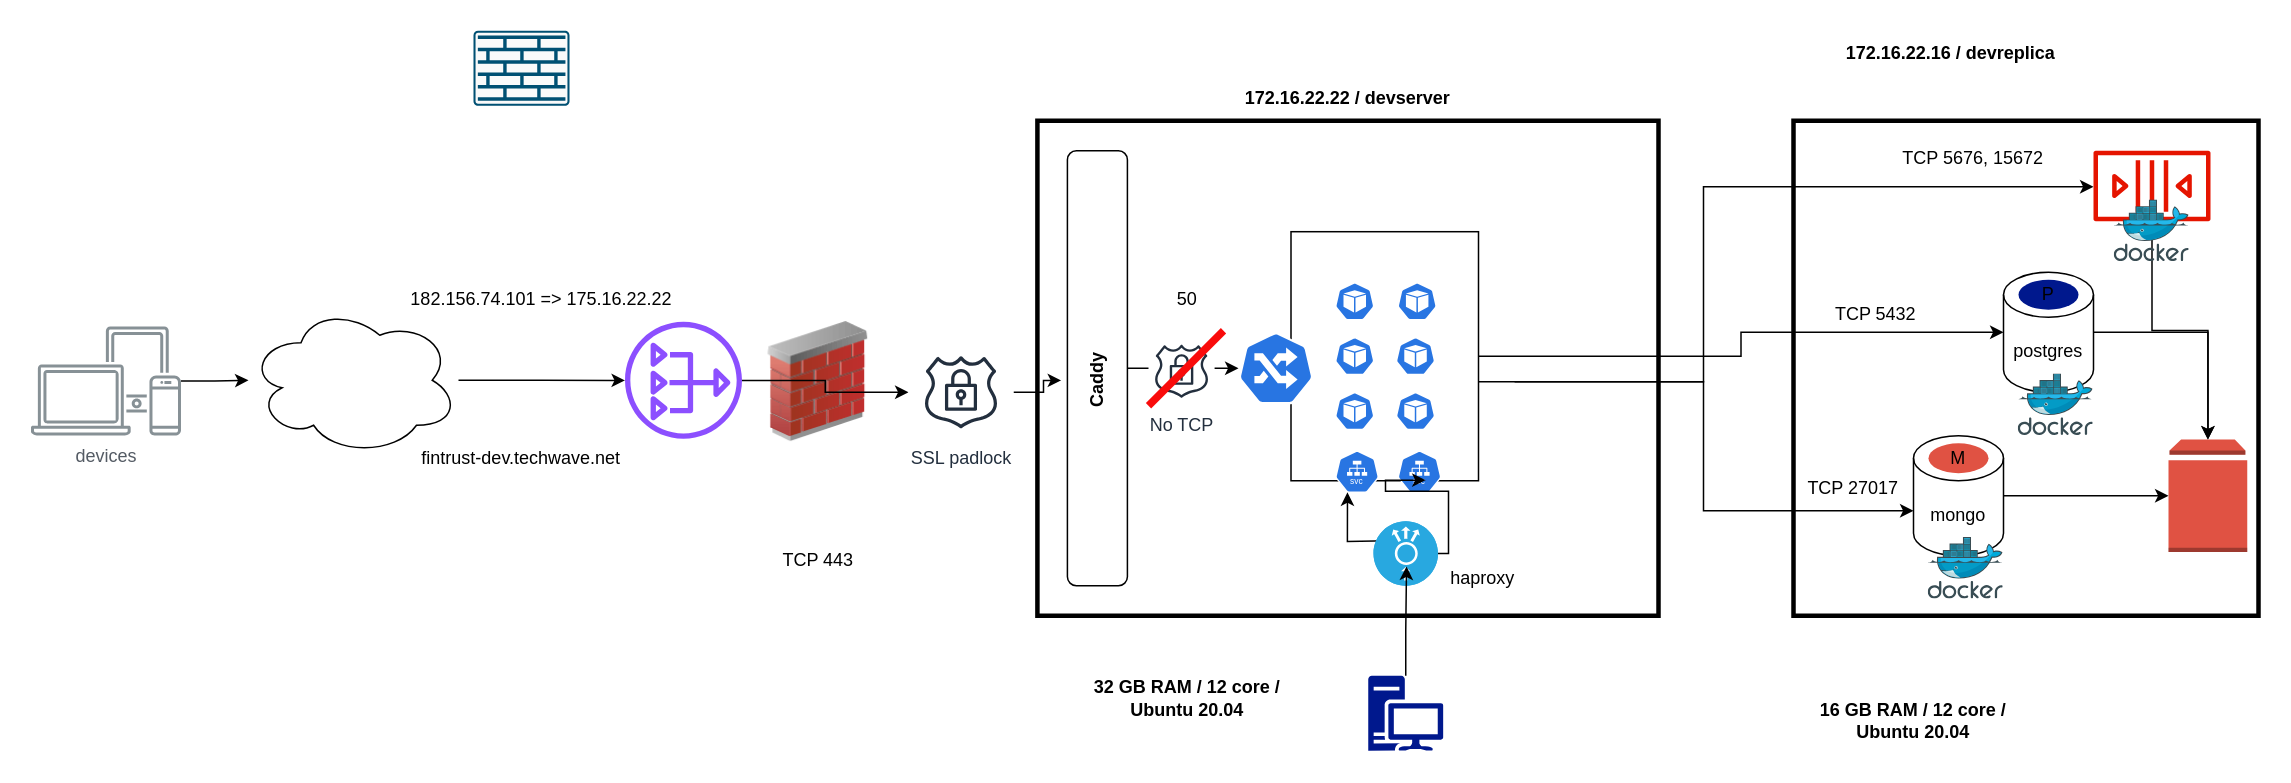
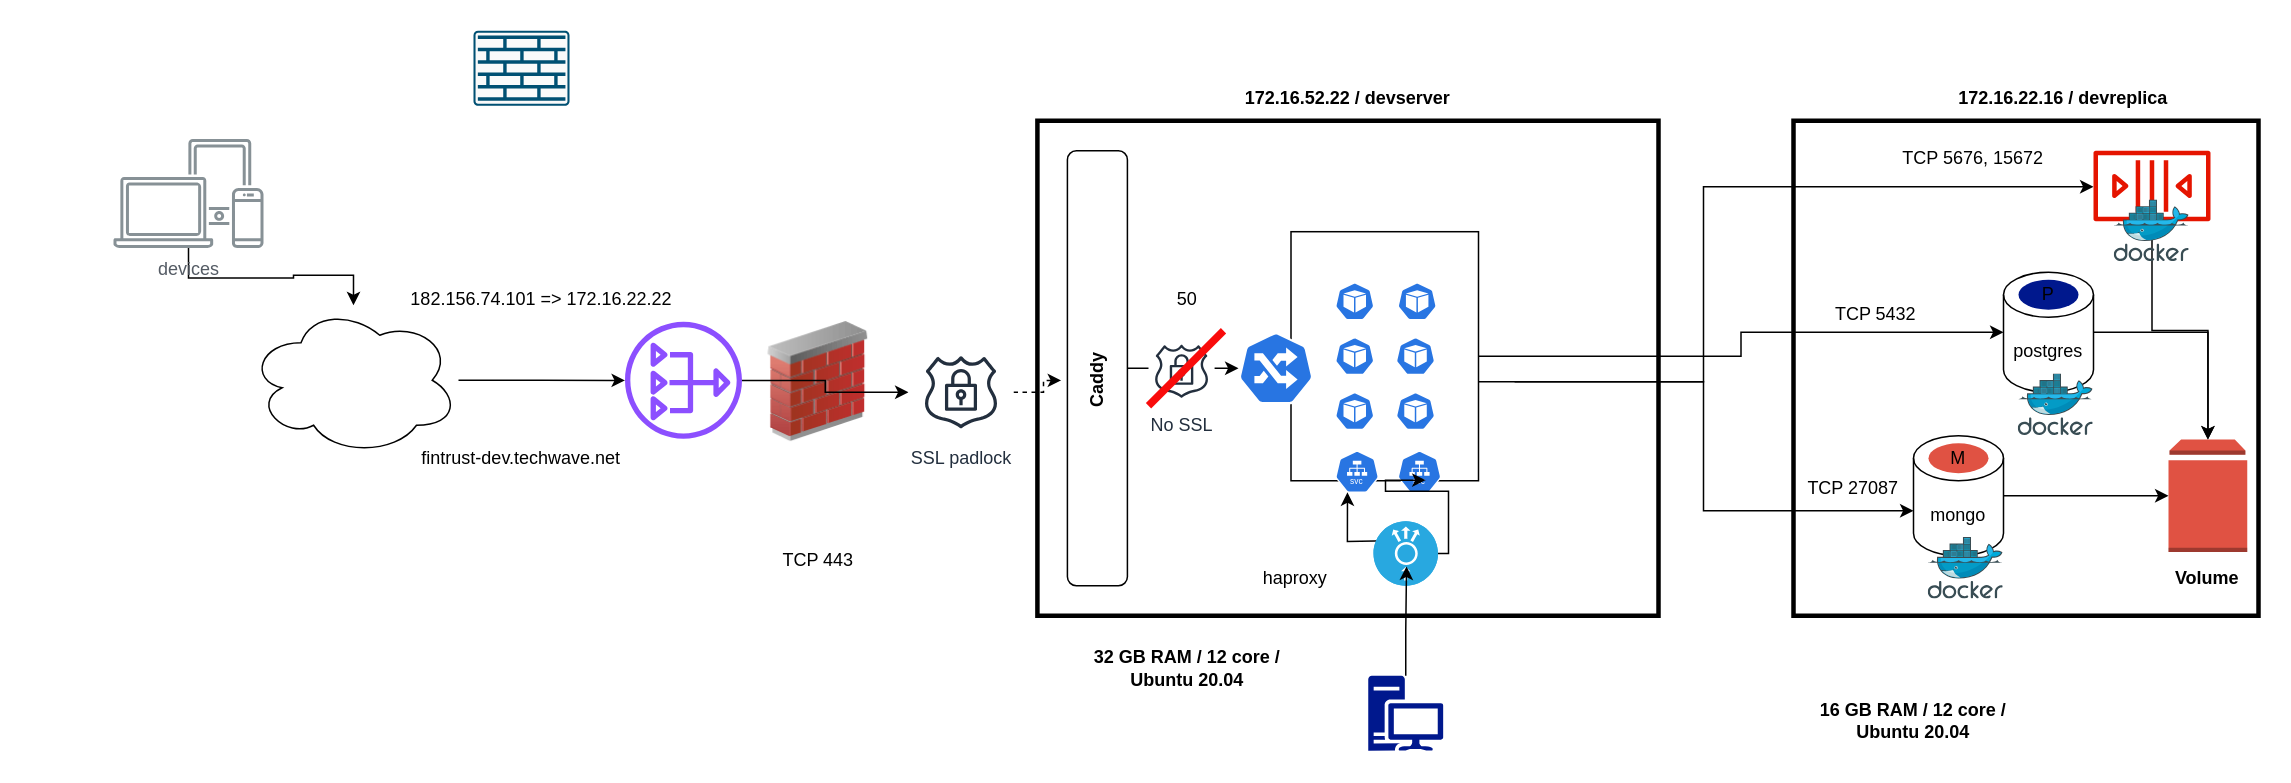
(1951, 53) -> (2063, 98)
(1348, 98) -> (1348, 98)
(542, 299) -> (542, 299)
(106, 381) -> (188, 194)
(1043, 385) -> (1043, 385)
(1182, 426) -> (1182, 426)
(1853, 488) -> (1853, 488)
(1483, 578) -> (1295, 578)
none -> (2207, 578)
(1187, 698) -> (1187, 668)
